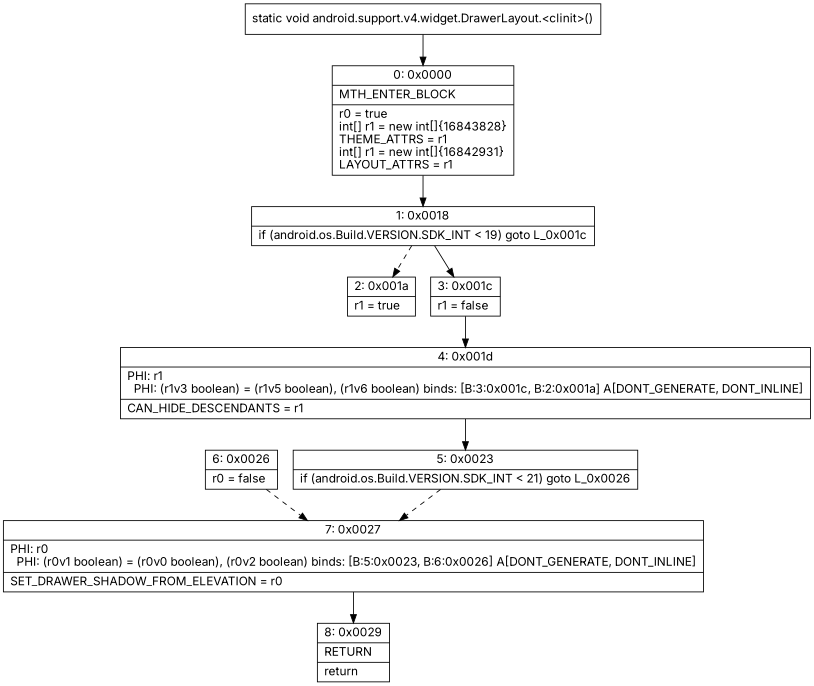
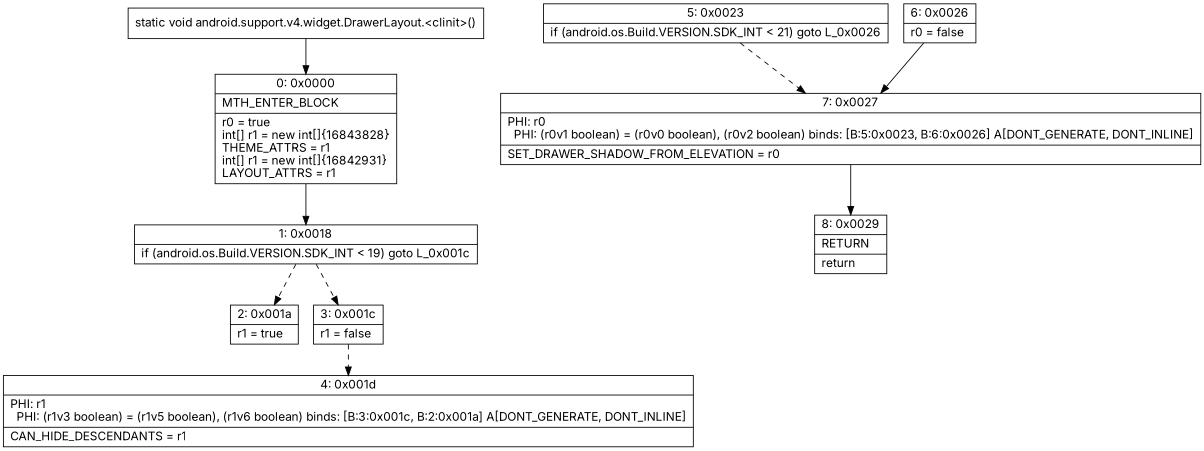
(442, 258) -> (325, 281)
(465, 328) -> (348, 356)
(465, 430) -> none
(283, 502) -> (905, 65)
